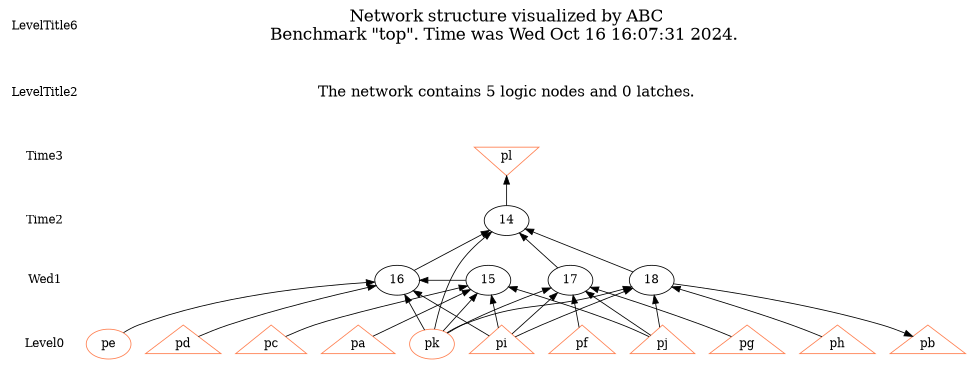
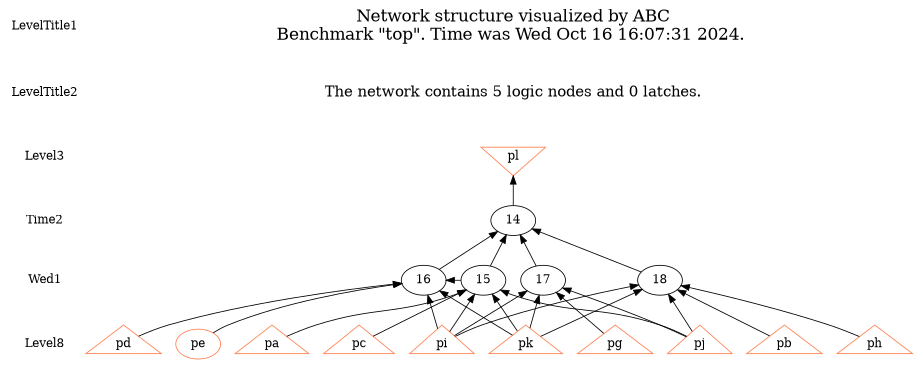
(45, 27) -> (45, 27)
(45, 157) -> (45, 157)
(454, 273) -> (496, 254)
(791, 303) -> (727, 315)
(45, 344) -> (45, 344)
(432, 344) -> (526, 344)
(582, 344) -> none
